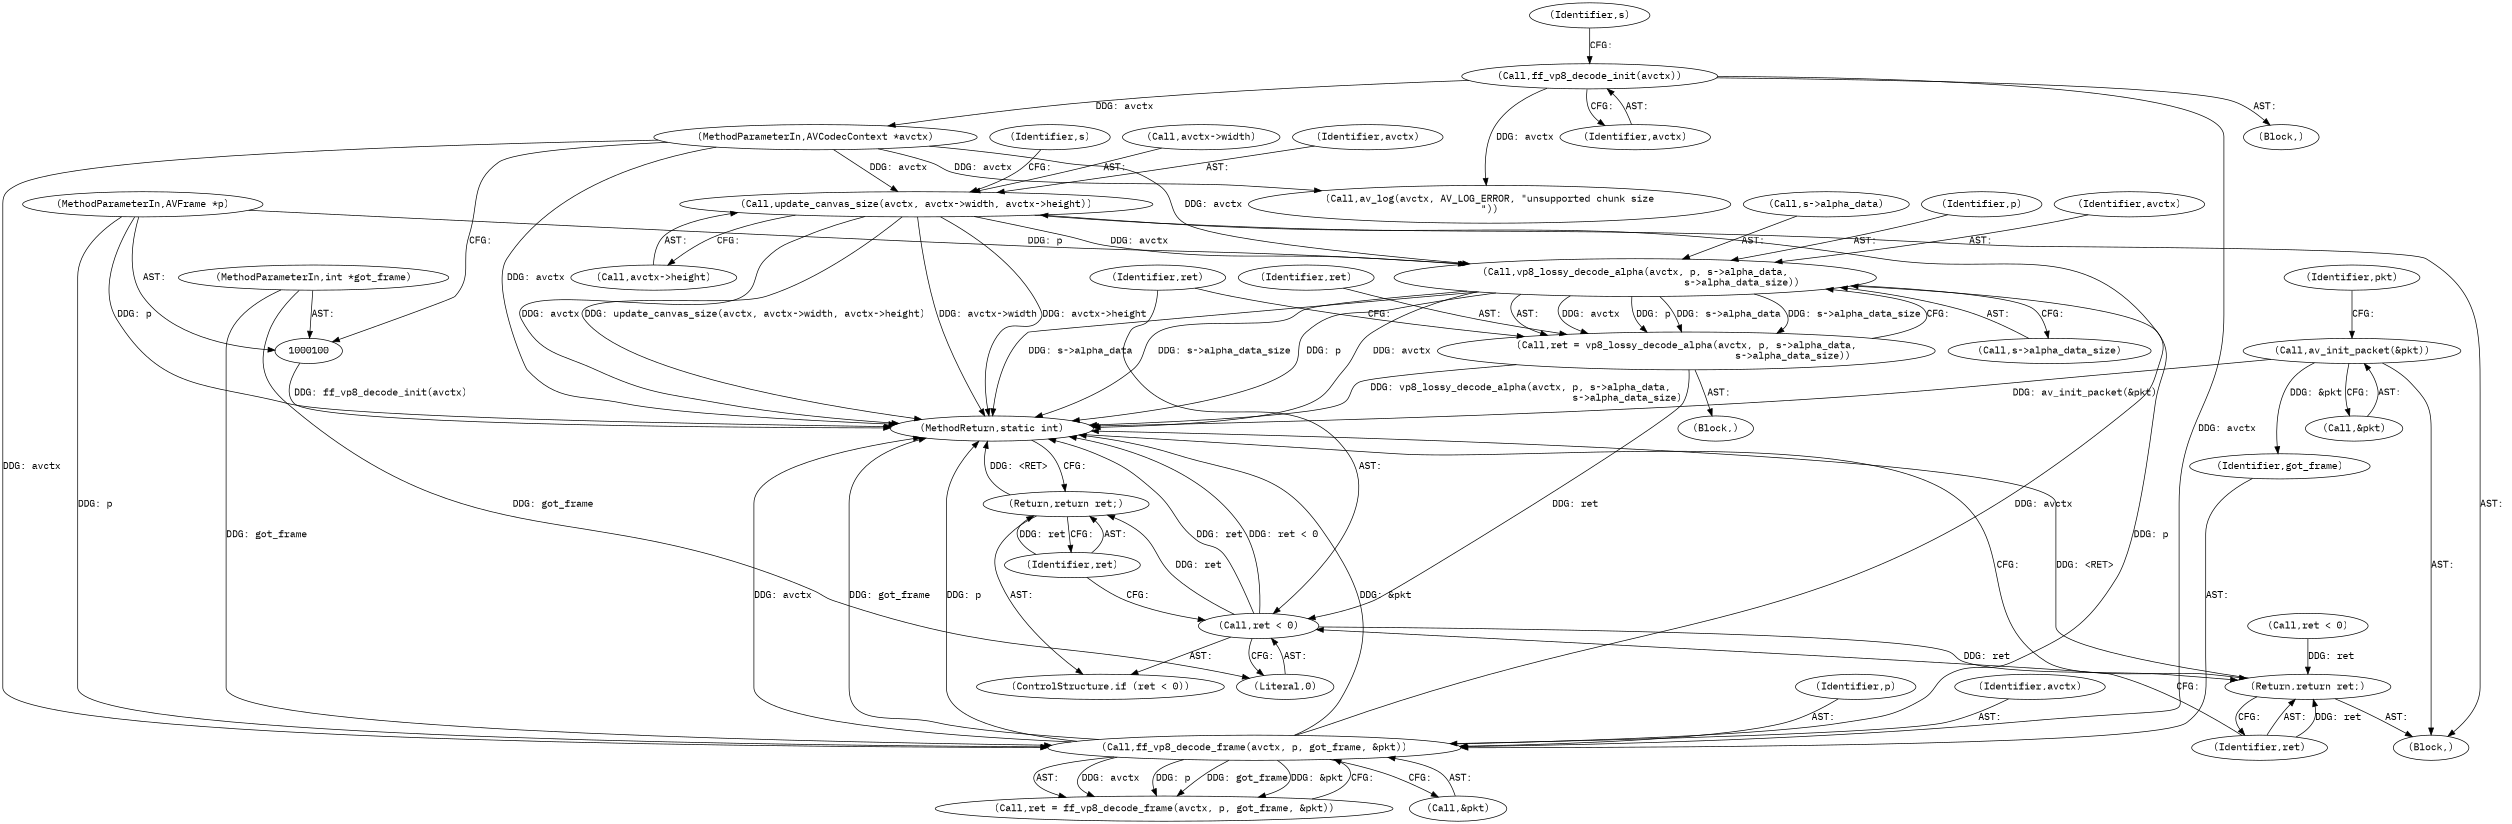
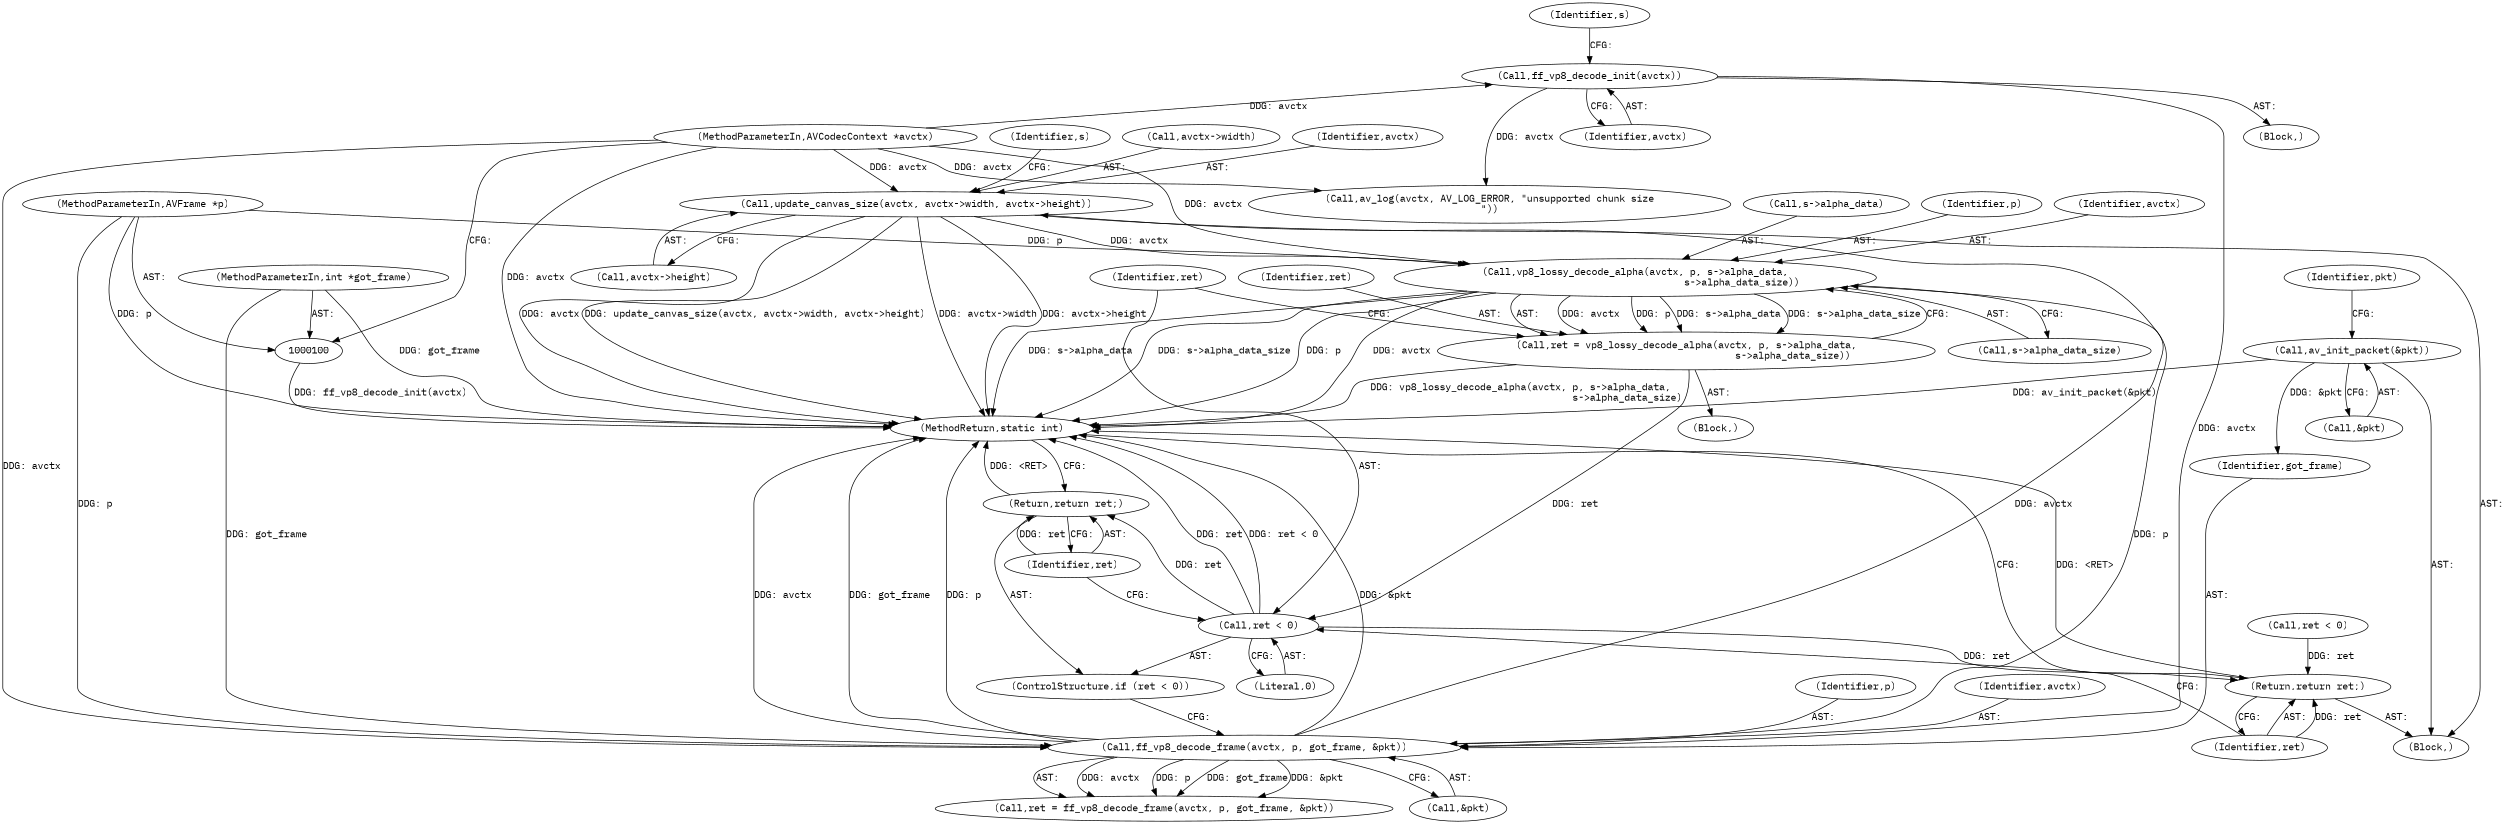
(1181, 95) -> (1206, 107)
(691, 550) -> (565, 415)
(1342, 787) -> (1174, 716)
